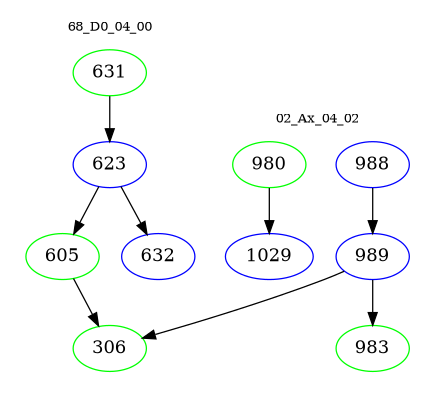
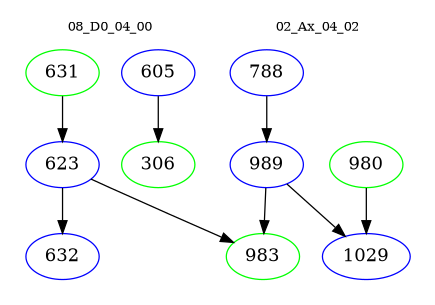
(110, 27) -> (110, 27)
(373, 165) -> (267, 73)
(89, 205) -> (156, 208)
(63, 257) -> (158, 73)
(251, 305) -> (311, 206)
